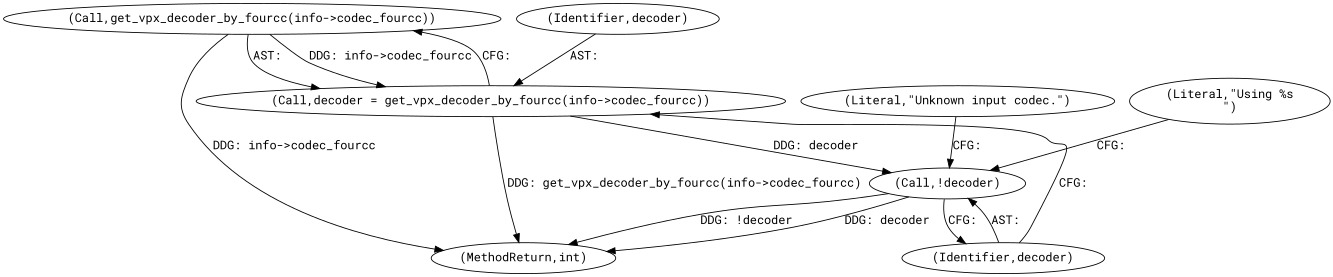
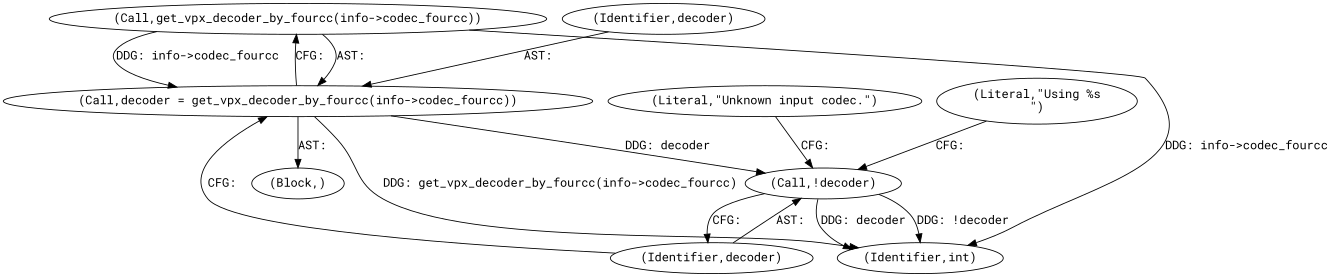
none -> (298, 183)
(523, 258) -> (920, 258)
